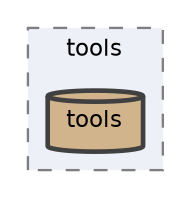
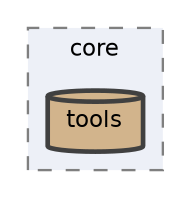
(95, 50) -> (95, 50)
